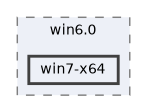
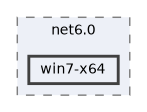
(74, 31) -> (74, 31)
